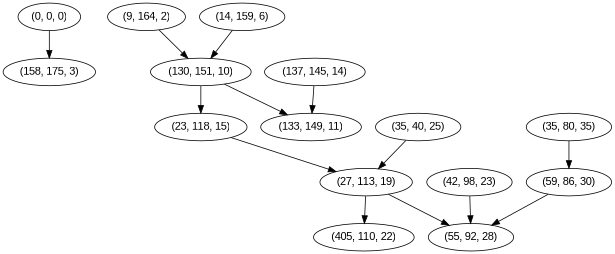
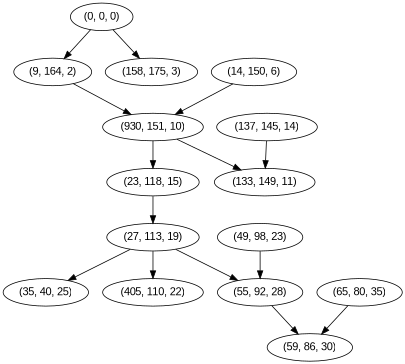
(242, 17) -> (254, 72)
none -> (80, 41)
(201, 72) -> (153, 127)
(569, 127) -> (360, 292)
(395, 152) -> (103, 263)
(469, 182) -> (260, 237)
(523, 208) -> (282, 317)
